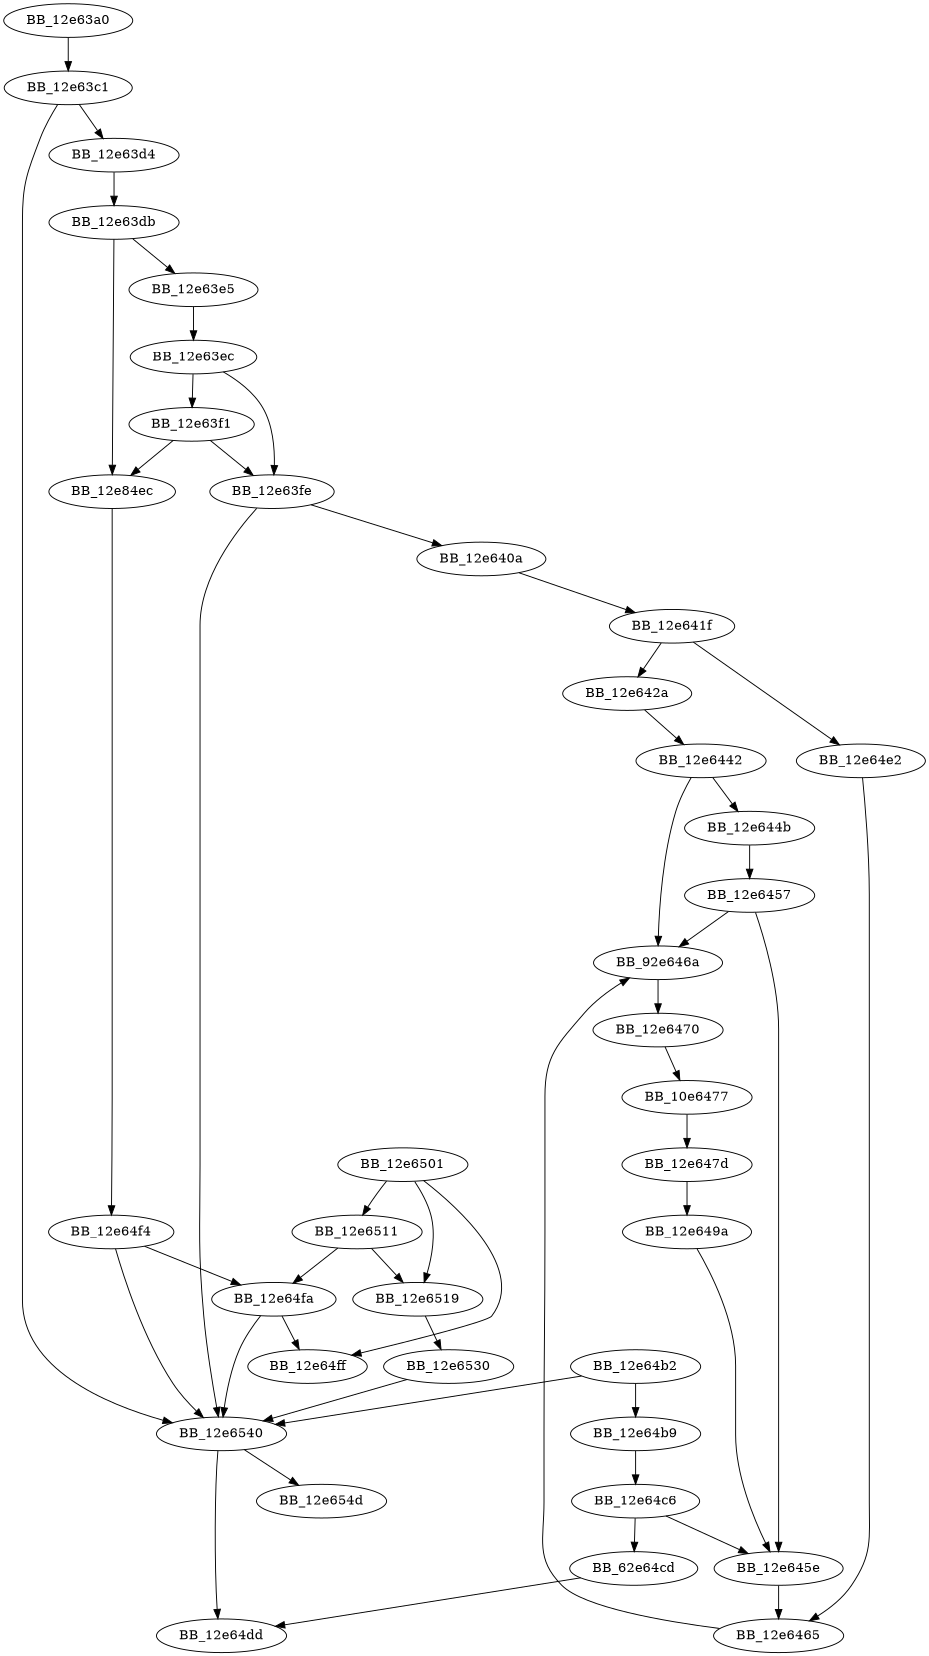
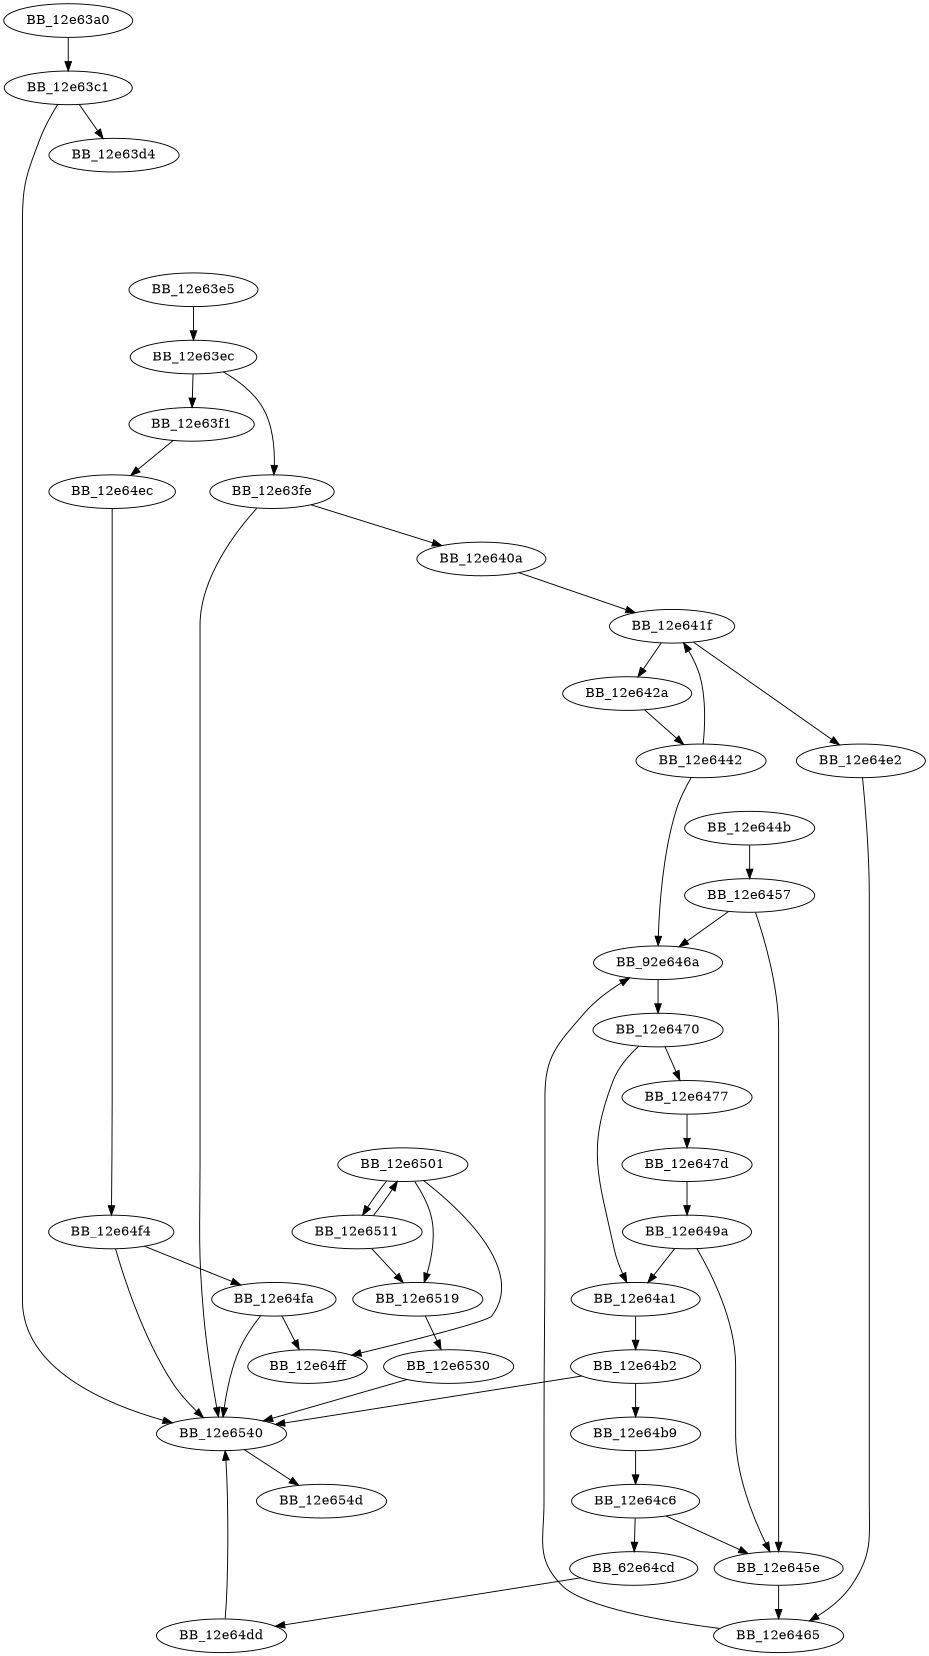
(114, 222) -> none
(228, 455) -> none
(112, 492) -> (112, 492)
(723, 791) -> (704, 696)
(687, 1097) -> (687, 1097)
(319, 1263) -> (383, 1203)
none -> (636, 1299)
(215, 1530) -> (228, 1540)
